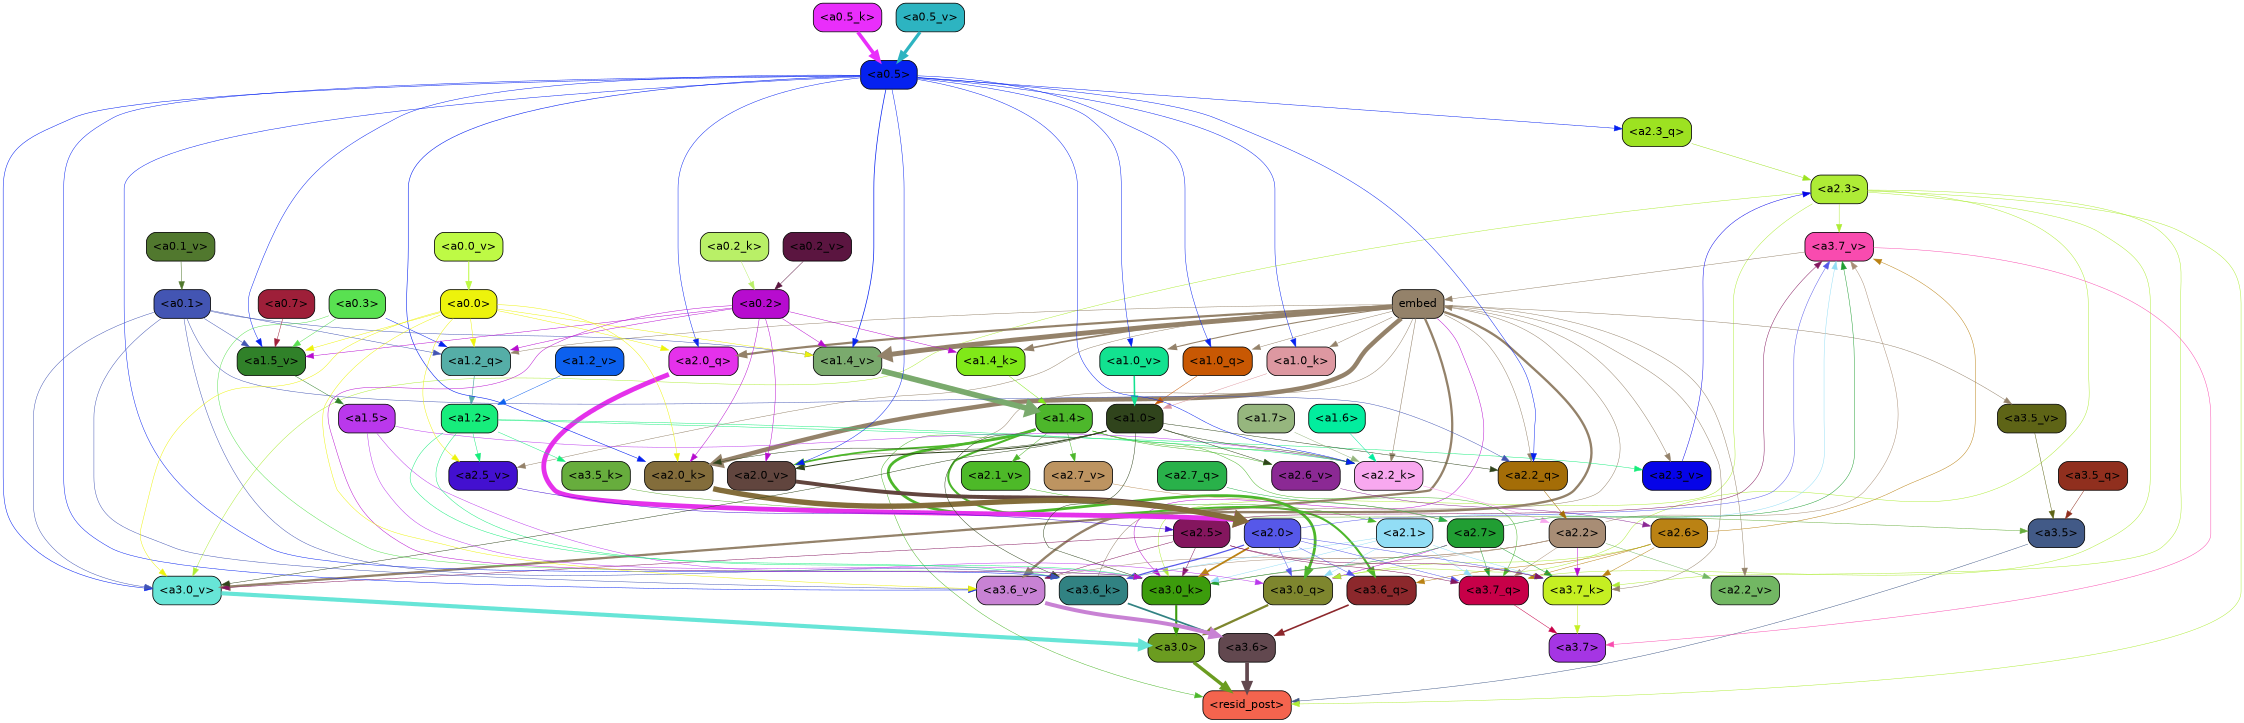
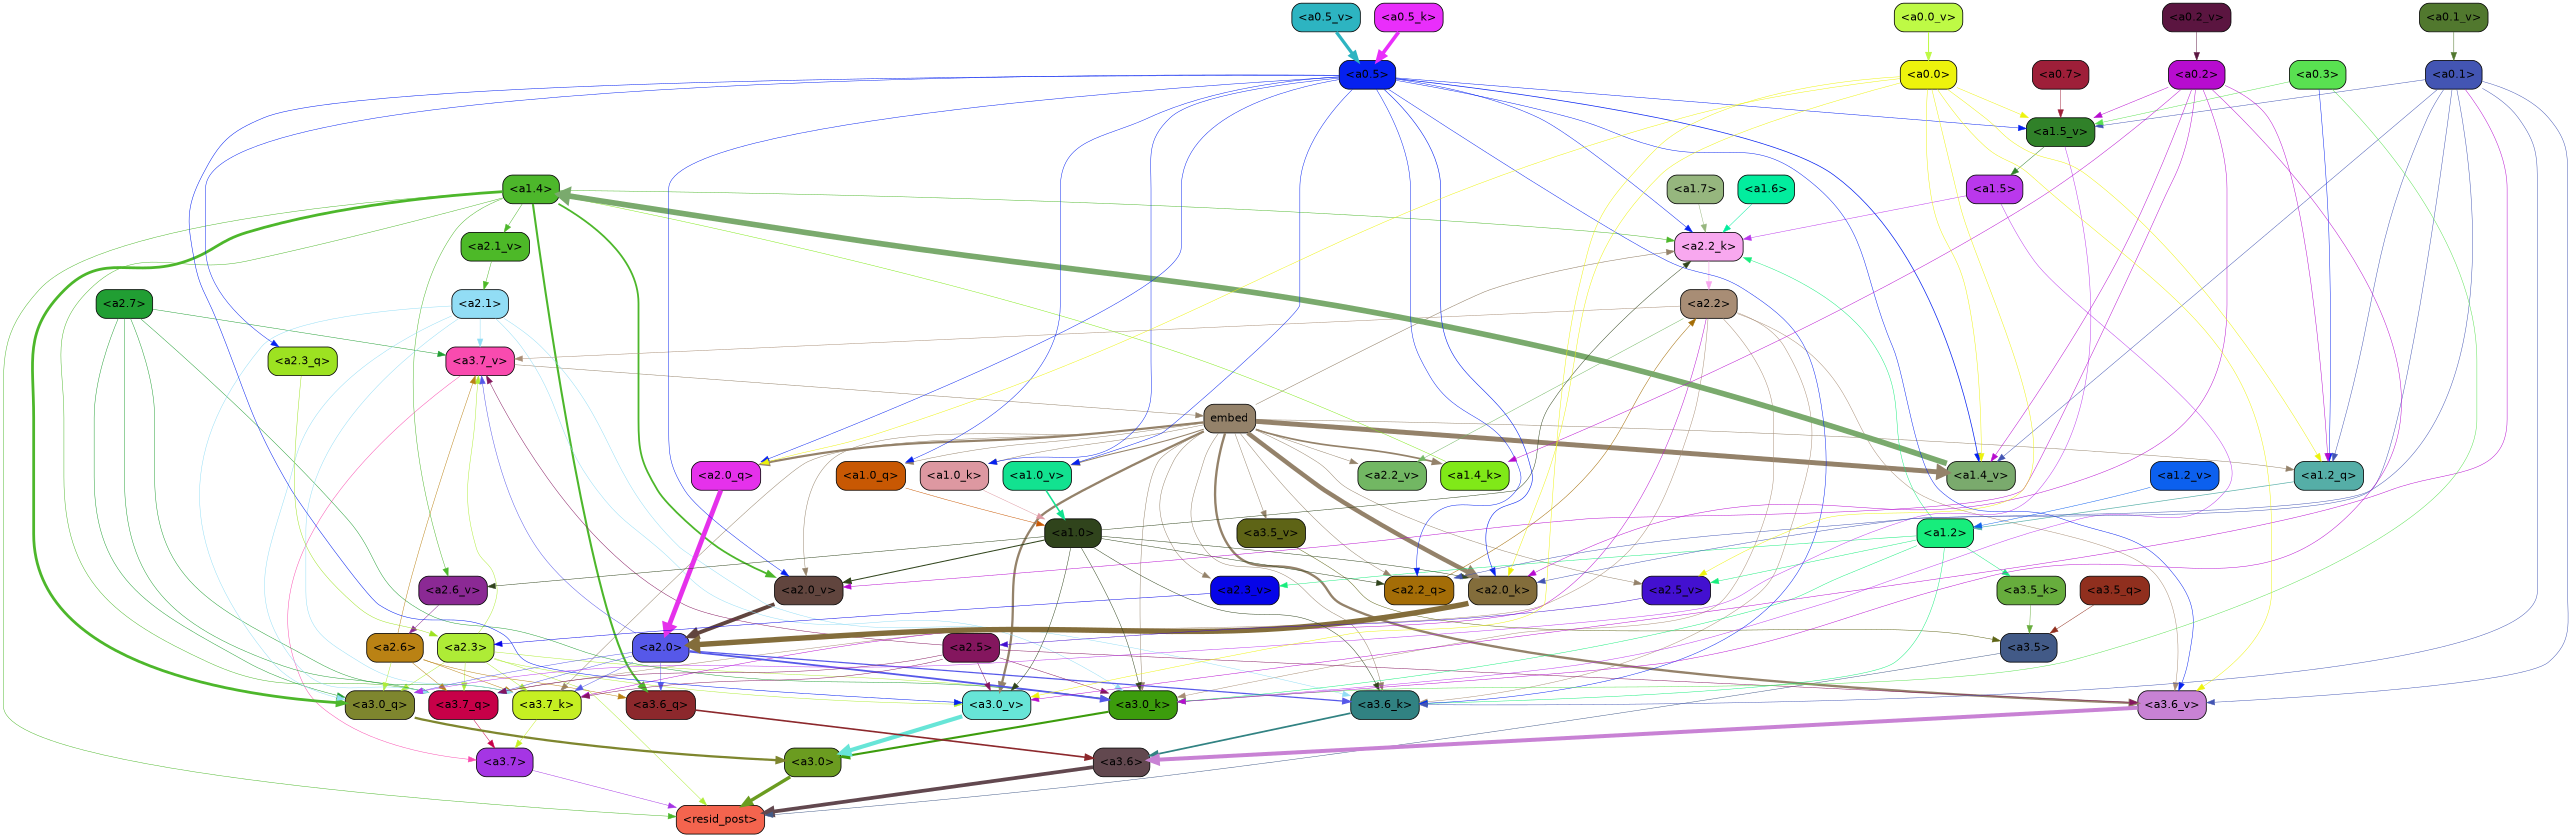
(735, 247) -> none
(33, 451) -> (1960, 576)
(1078, 476) -> none
(1192, 476) -> none
(1459, 487) -> (1142, 550)
(1577, 500) -> (1237, 566)
none -> (2162, 514)
(596, 545) -> (1472, 632)
(1228, 560) -> (895, 674)
(1394, 561) -> (118, 568)
none -> (601, 788)
